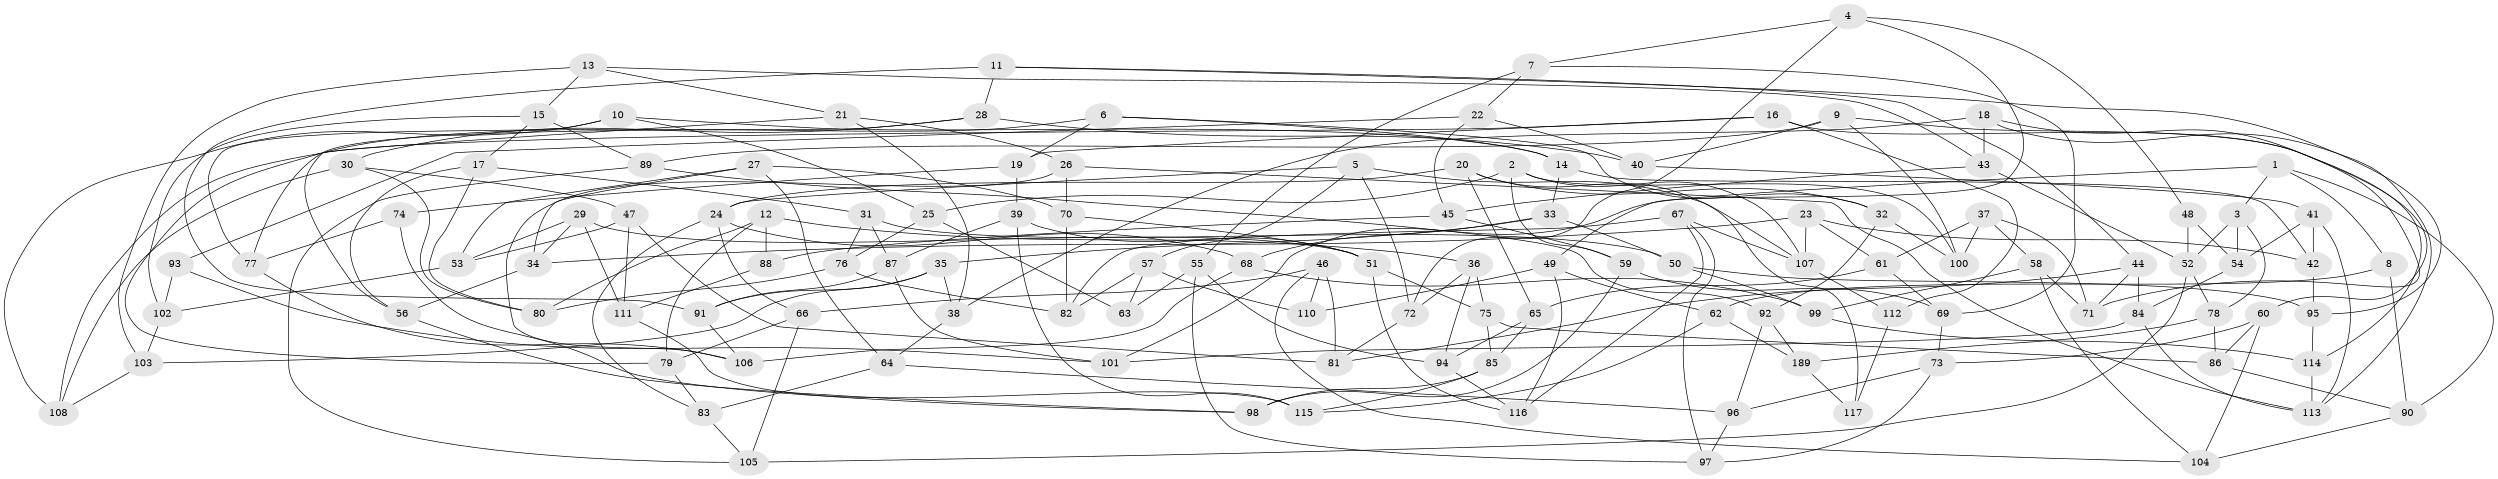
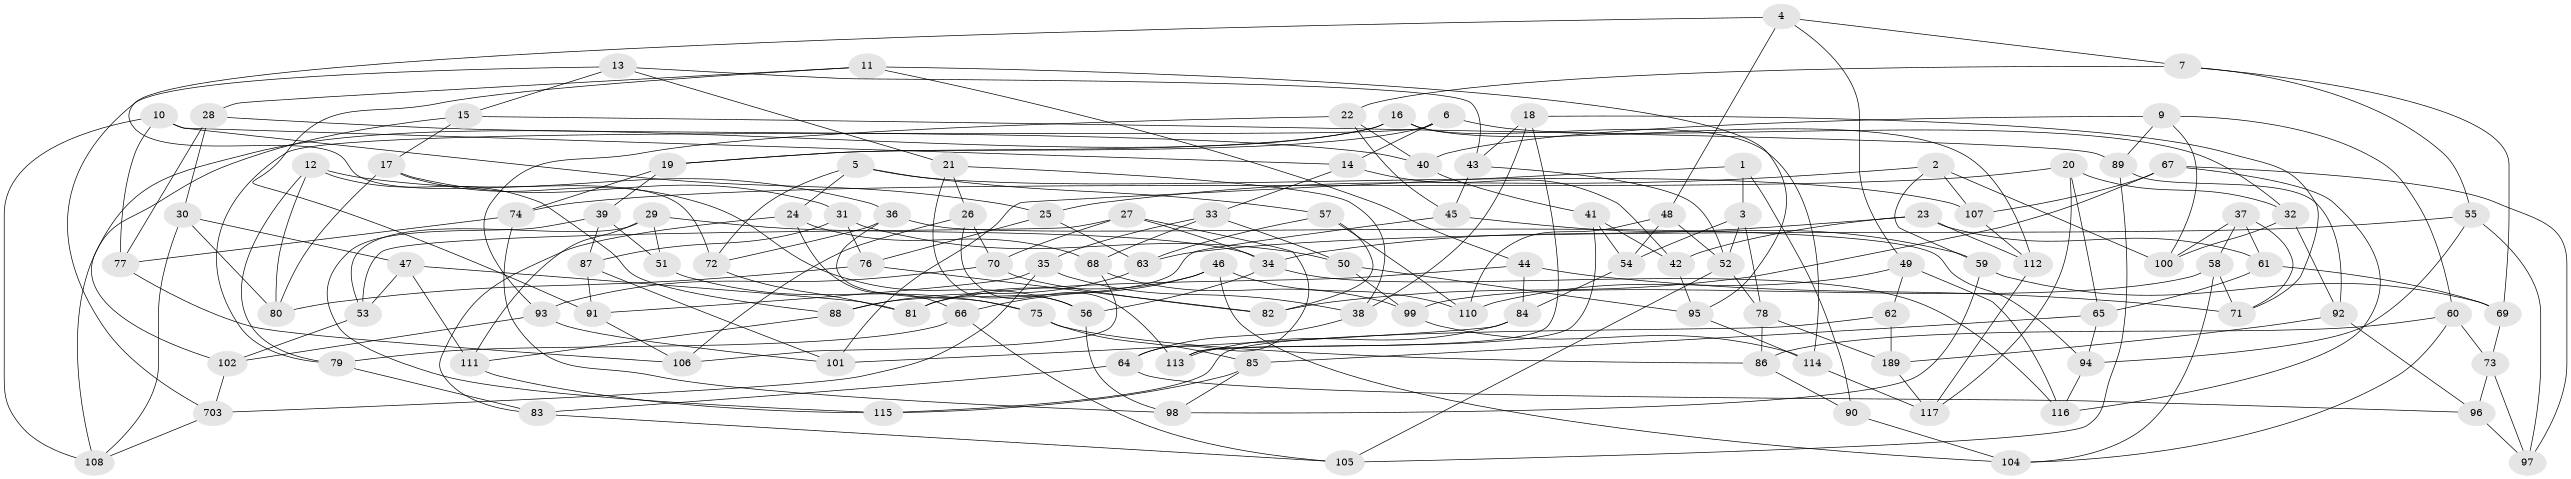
(1123, 182) -> (950, 187)
(1222, 232) -> (776, 281)
(1806, 240) -> (1978, 240)
none -> (1519, 241)
(2389, 265) -> none
none -> (991, 294)
(143, 364) -> (213, 413)
(1410, 368) -> (1686, 279)
(2312, 384) -> (1863, 385)
